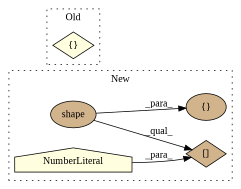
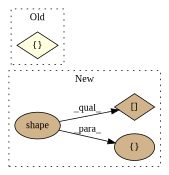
(73, 161) -> none
